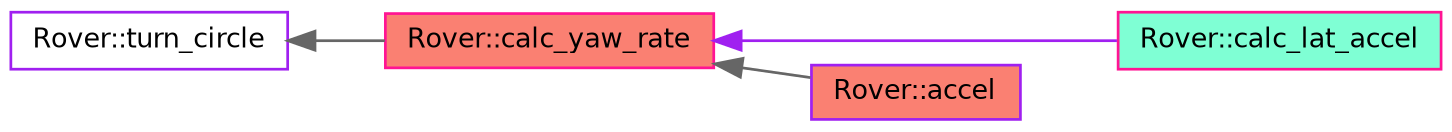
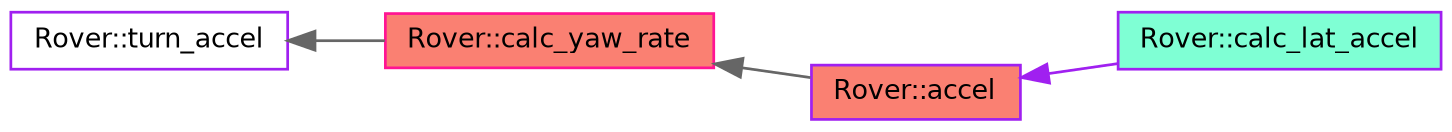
(149, 41) -> (149, 41)
(929, 41) -> (1083, 69)
(1280, 41) -> (1280, 41)
